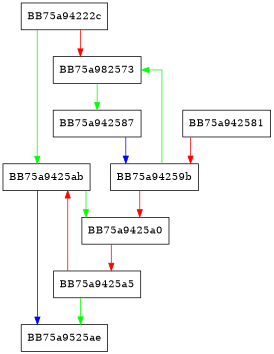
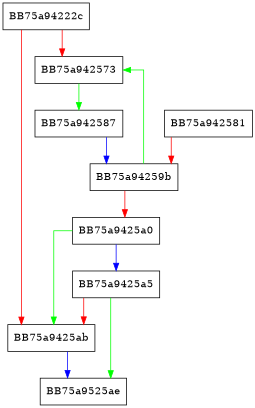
(97, 70) -> (79, 70)
(37, 93) -> (21, 173)
(86, 200) -> (54, 265)
(111, 254) -> (116, 254)
